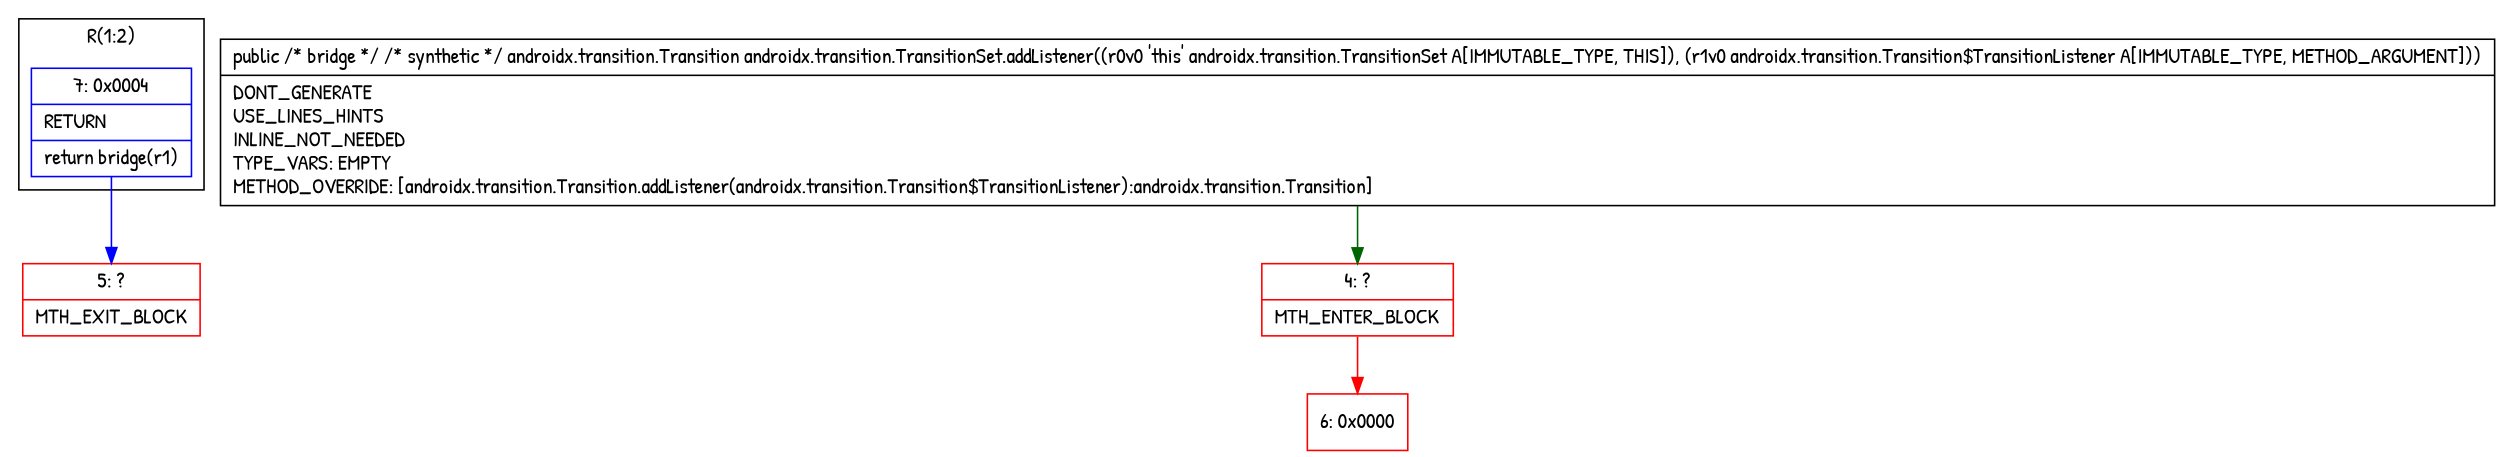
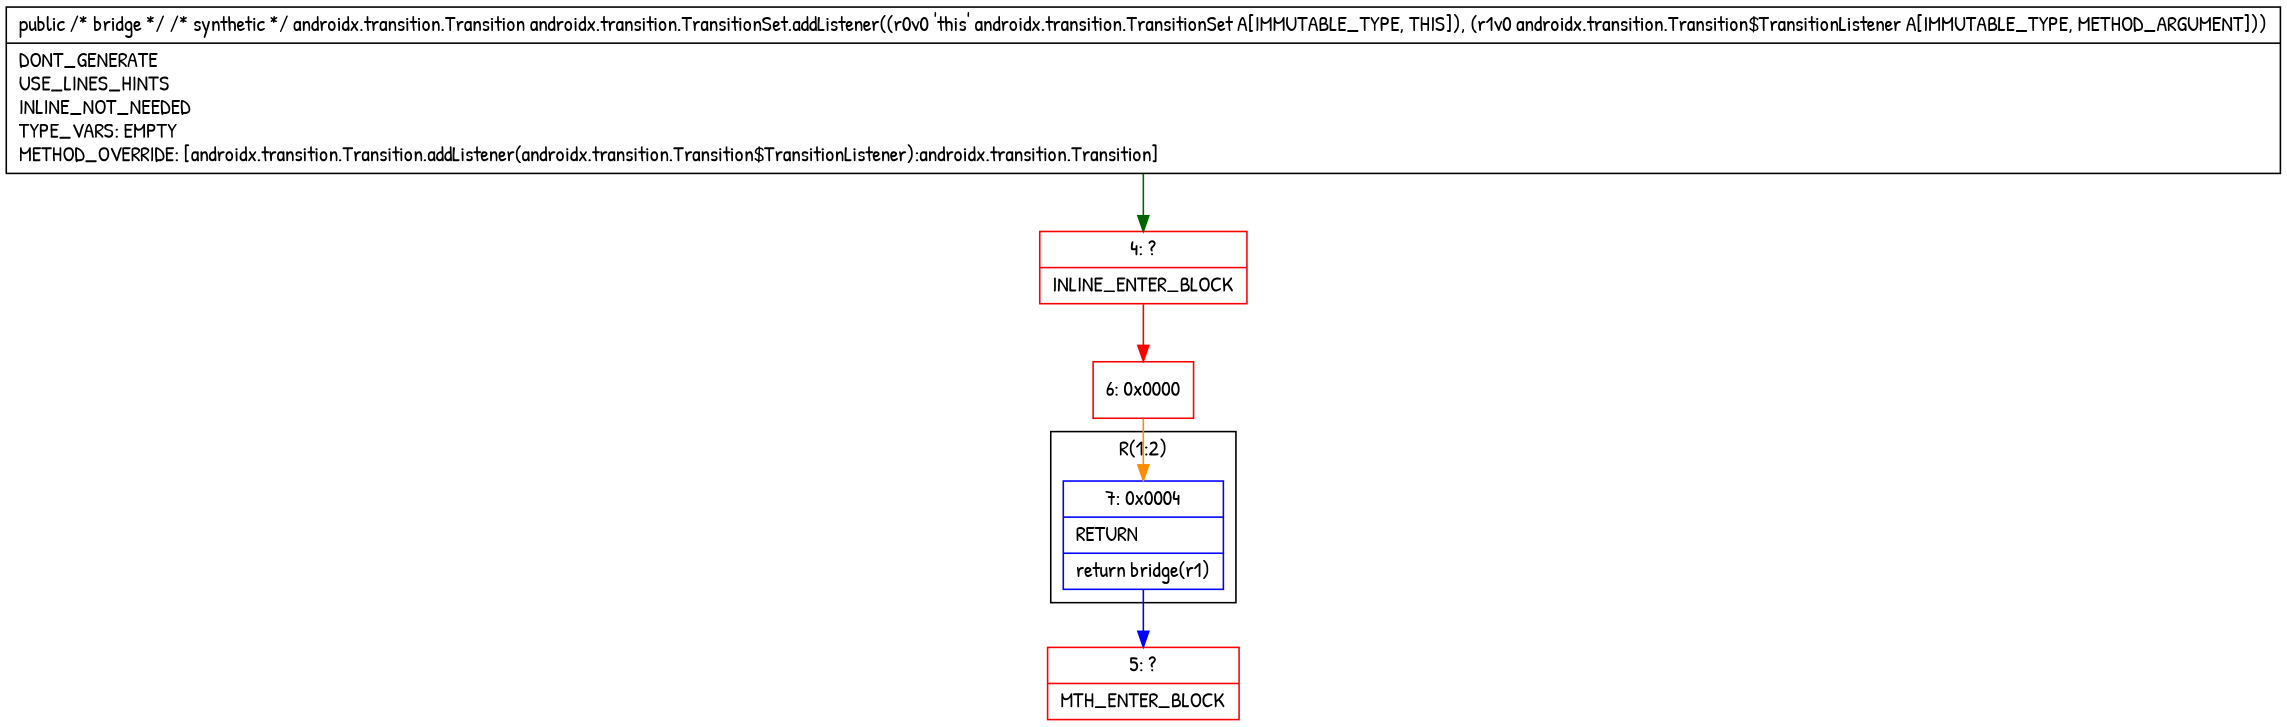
(111, 317) -> (1143, 701)
(1358, 317) -> (1143, 285)
none -> (1143, 442)
